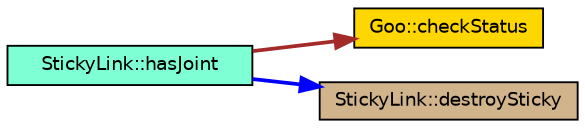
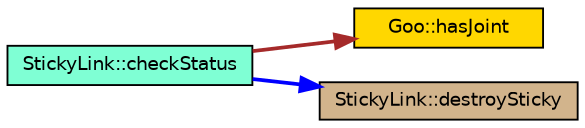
(449, 28) -> (449, 28)
(130, 65) -> (130, 65)
